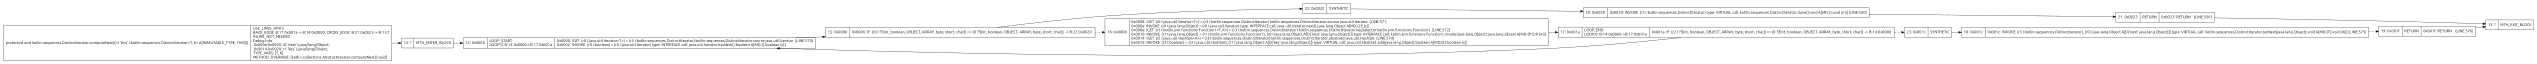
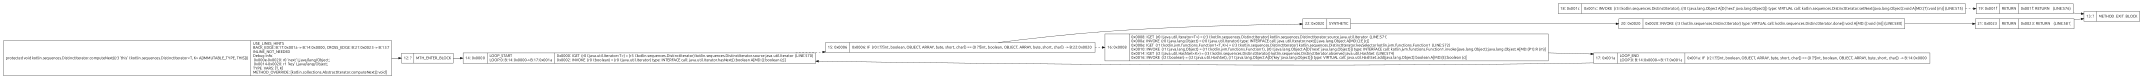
(2516, 25) -> (2118, 16)
(1928, 32) -> none
(809, 37) -> (809, 52)
